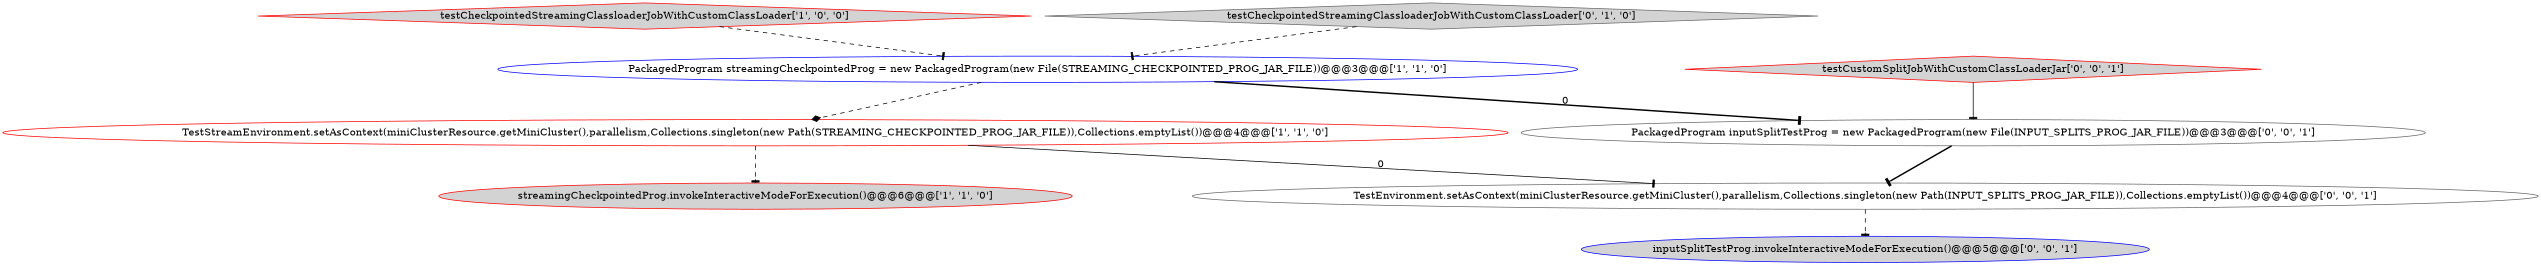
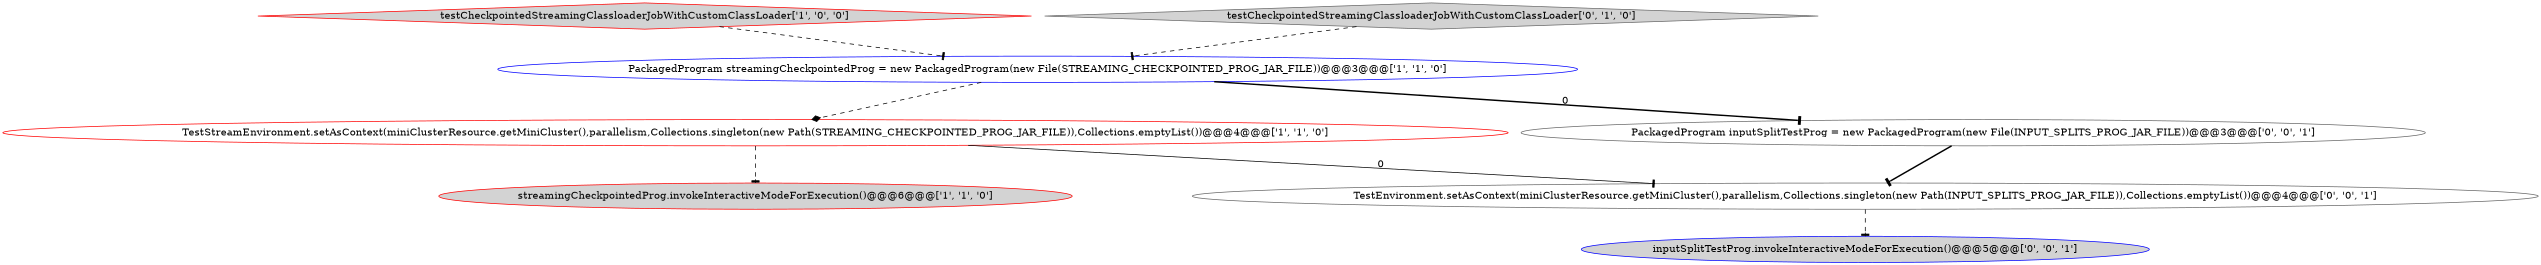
(1973, 69) -> none
